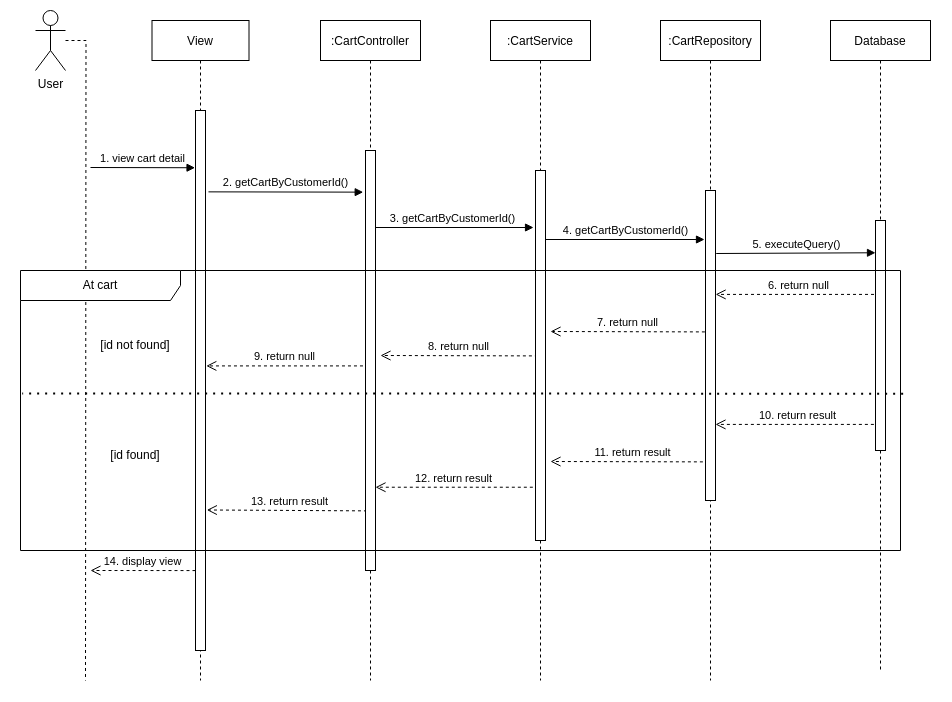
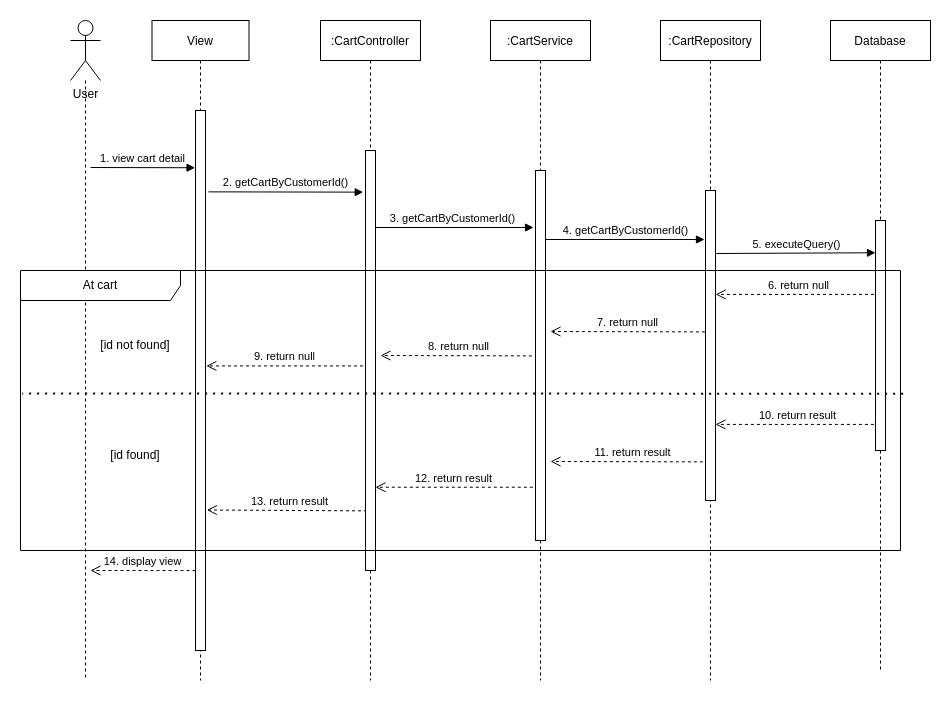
(51, 41) -> (86, 51)
